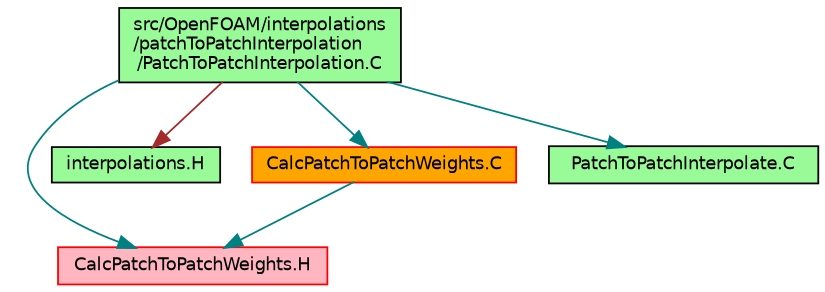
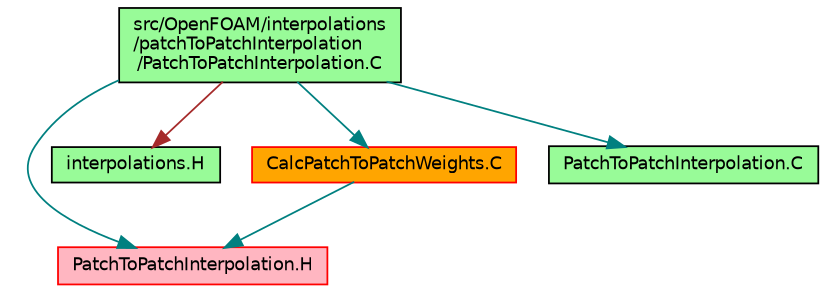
(684, 165) -> (684, 165)
(193, 266) -> (193, 266)
